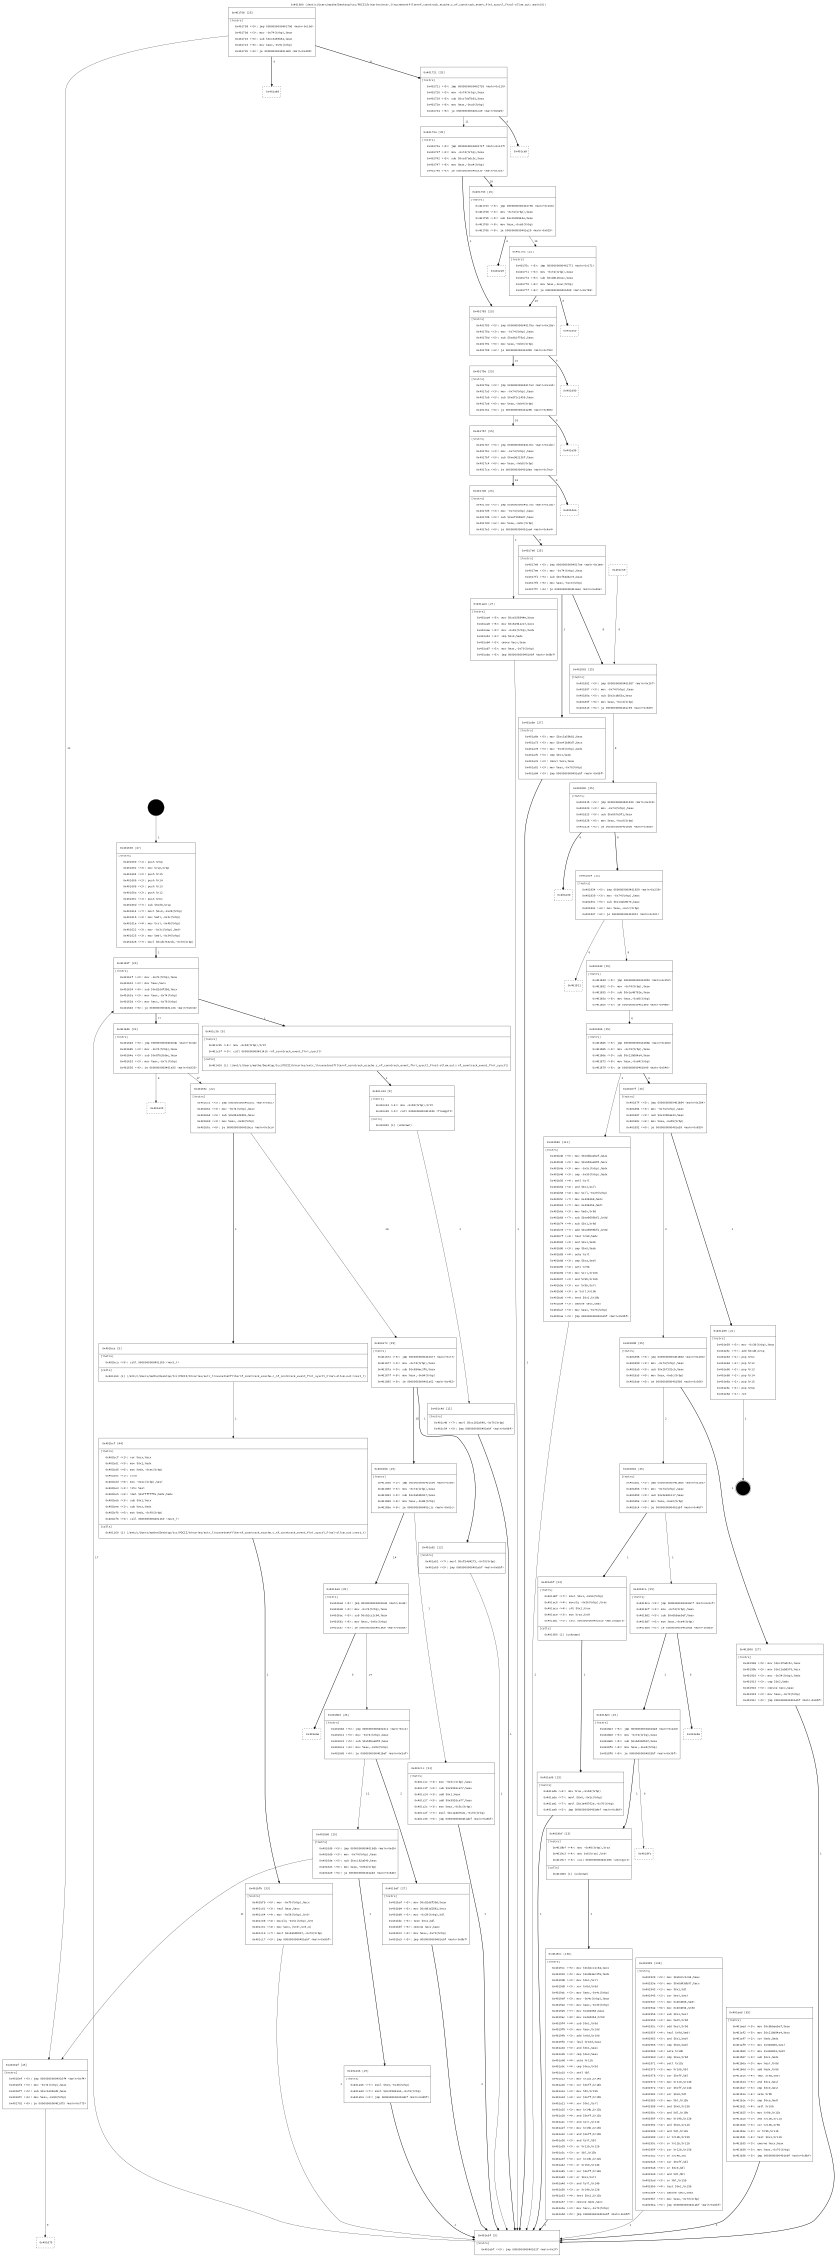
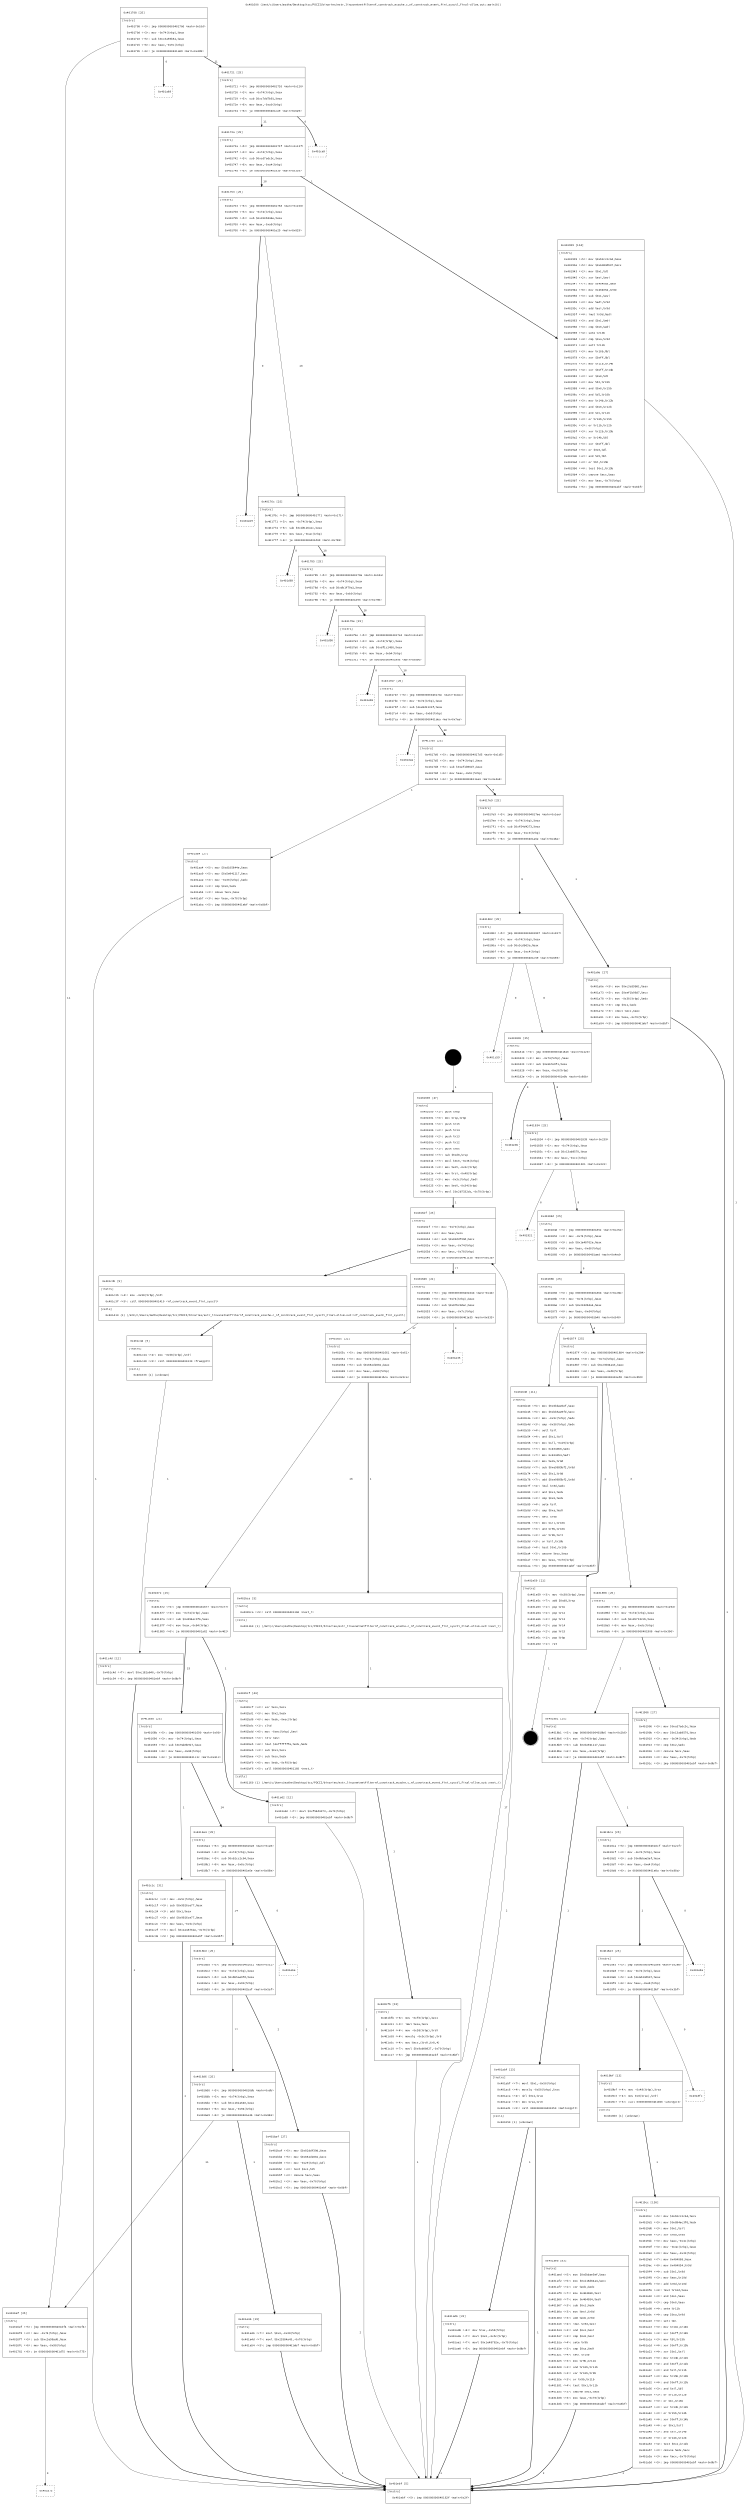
(468, 242) -> (428, 257)
(616, 619) -> (504, 1007)
(587, 628) -> (520, 878)
(819, 2092) -> (535, 2328)
